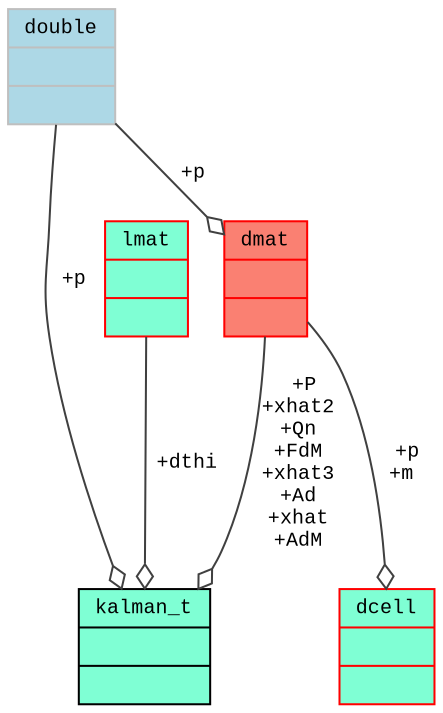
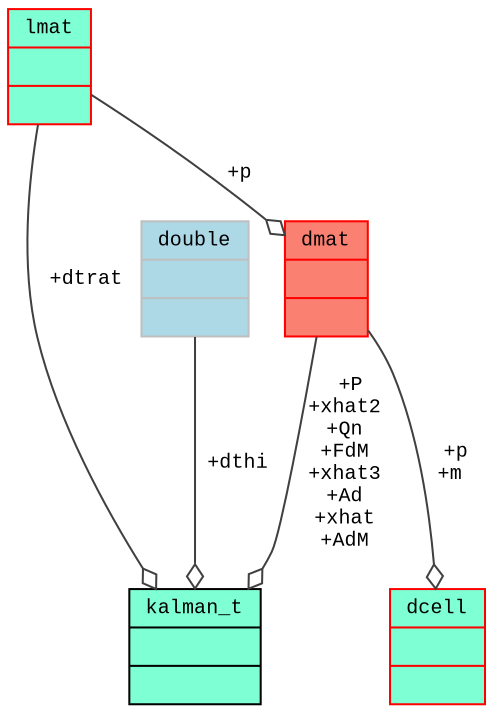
(161, 170) -> (180, 155)
(69, 279) -> (232, 463)
(182, 463) -> (81, 279)
